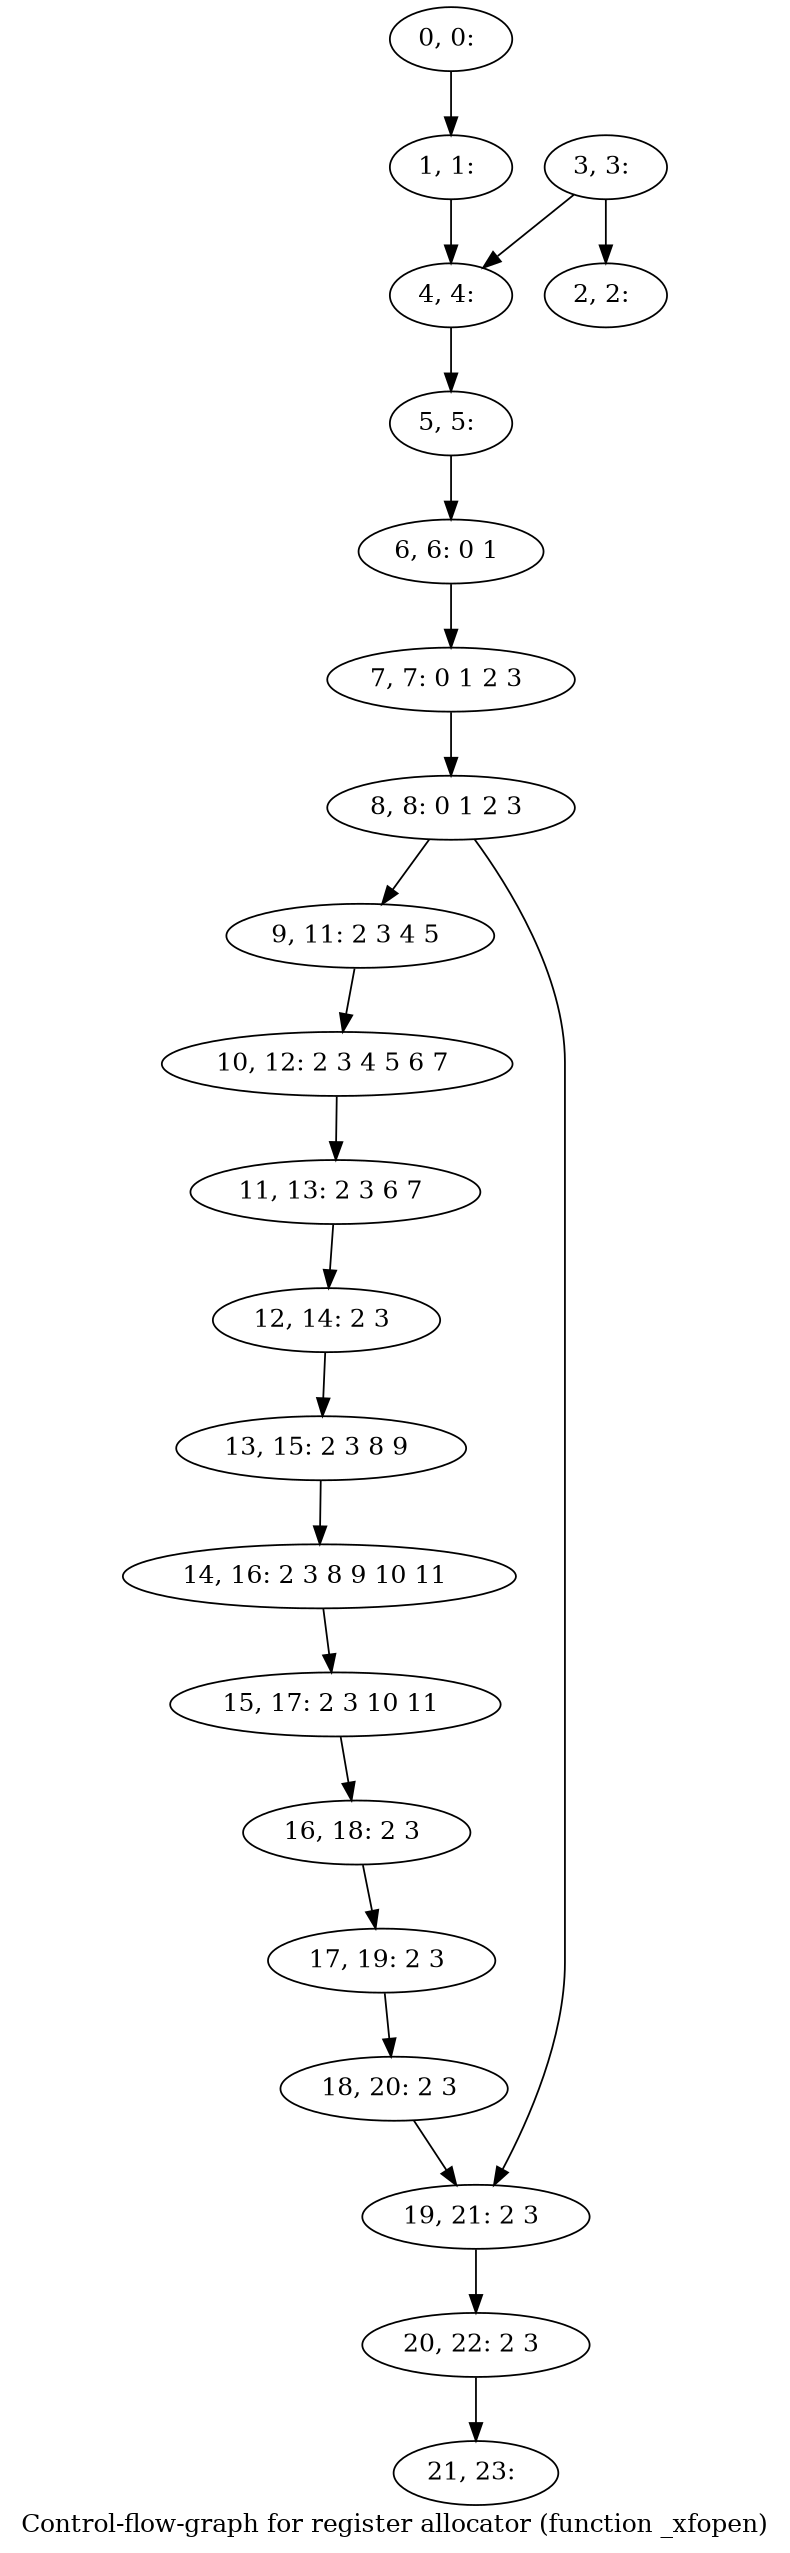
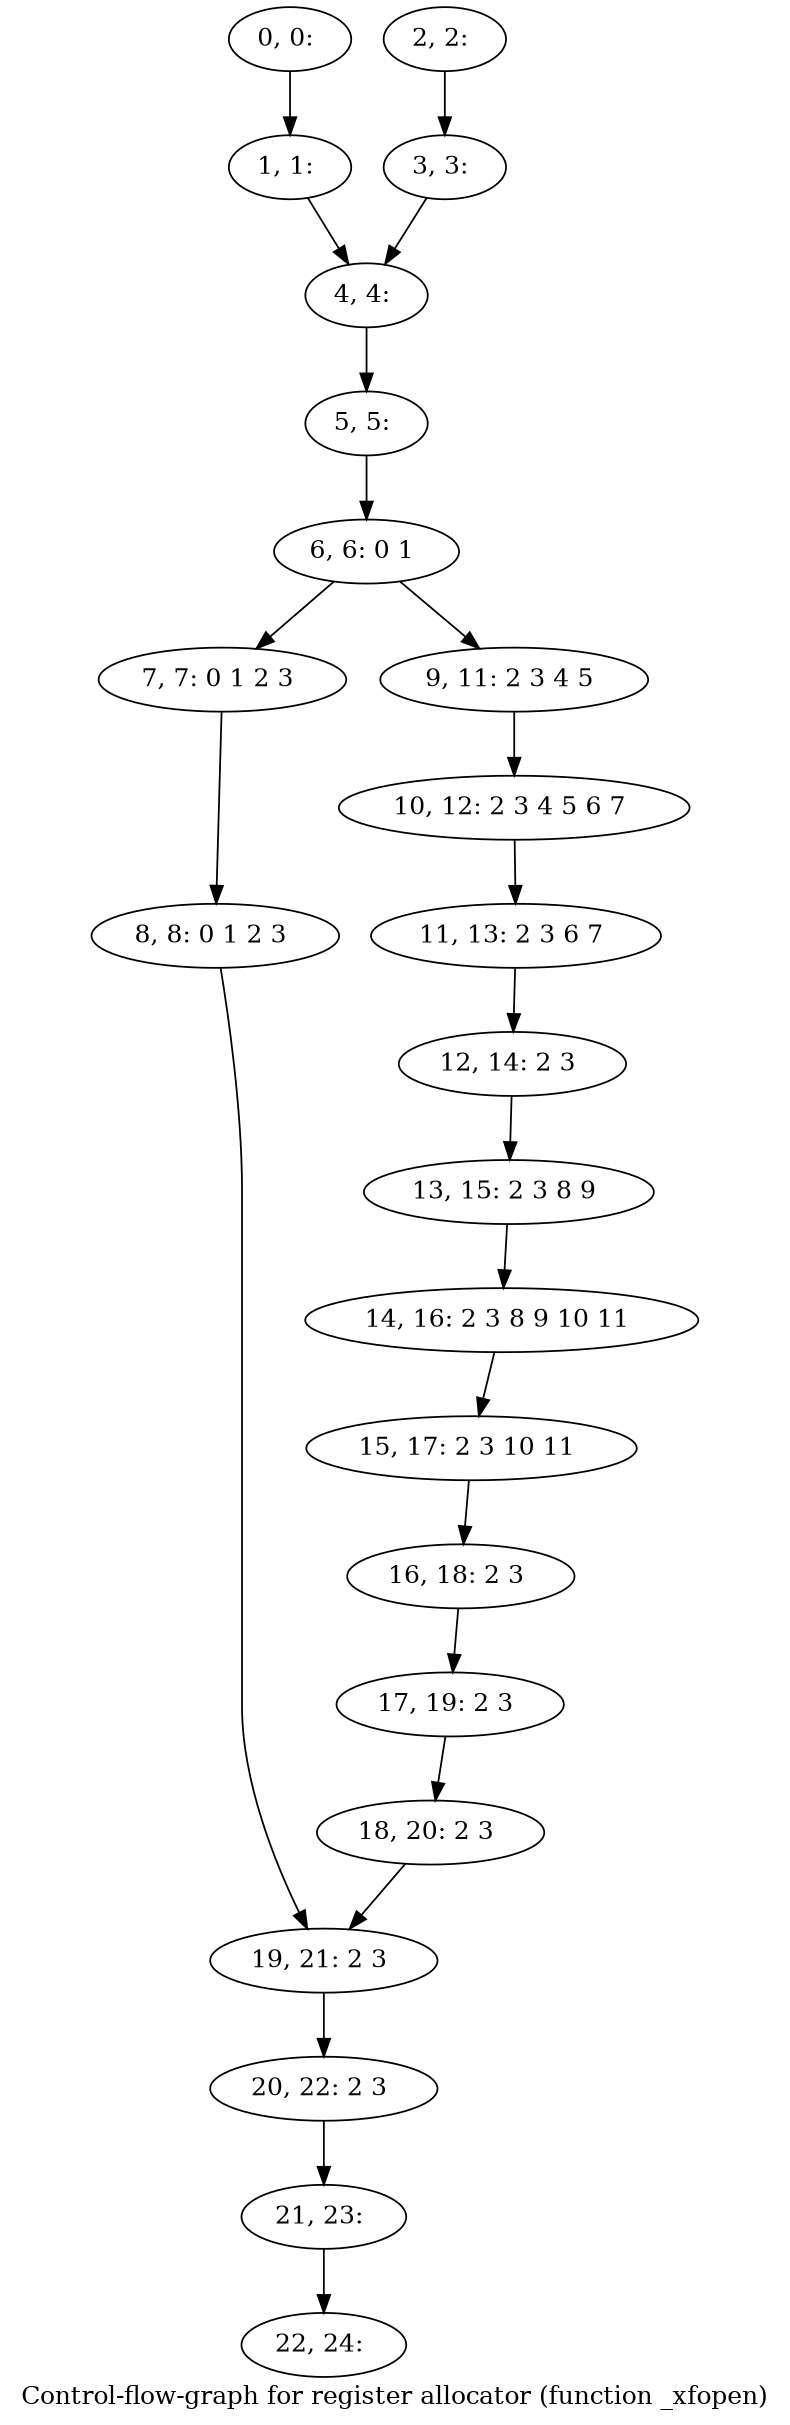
(606, 223) -> (445, 94)
(411, 865) -> (433, 609)
none -> (324, 2345)
